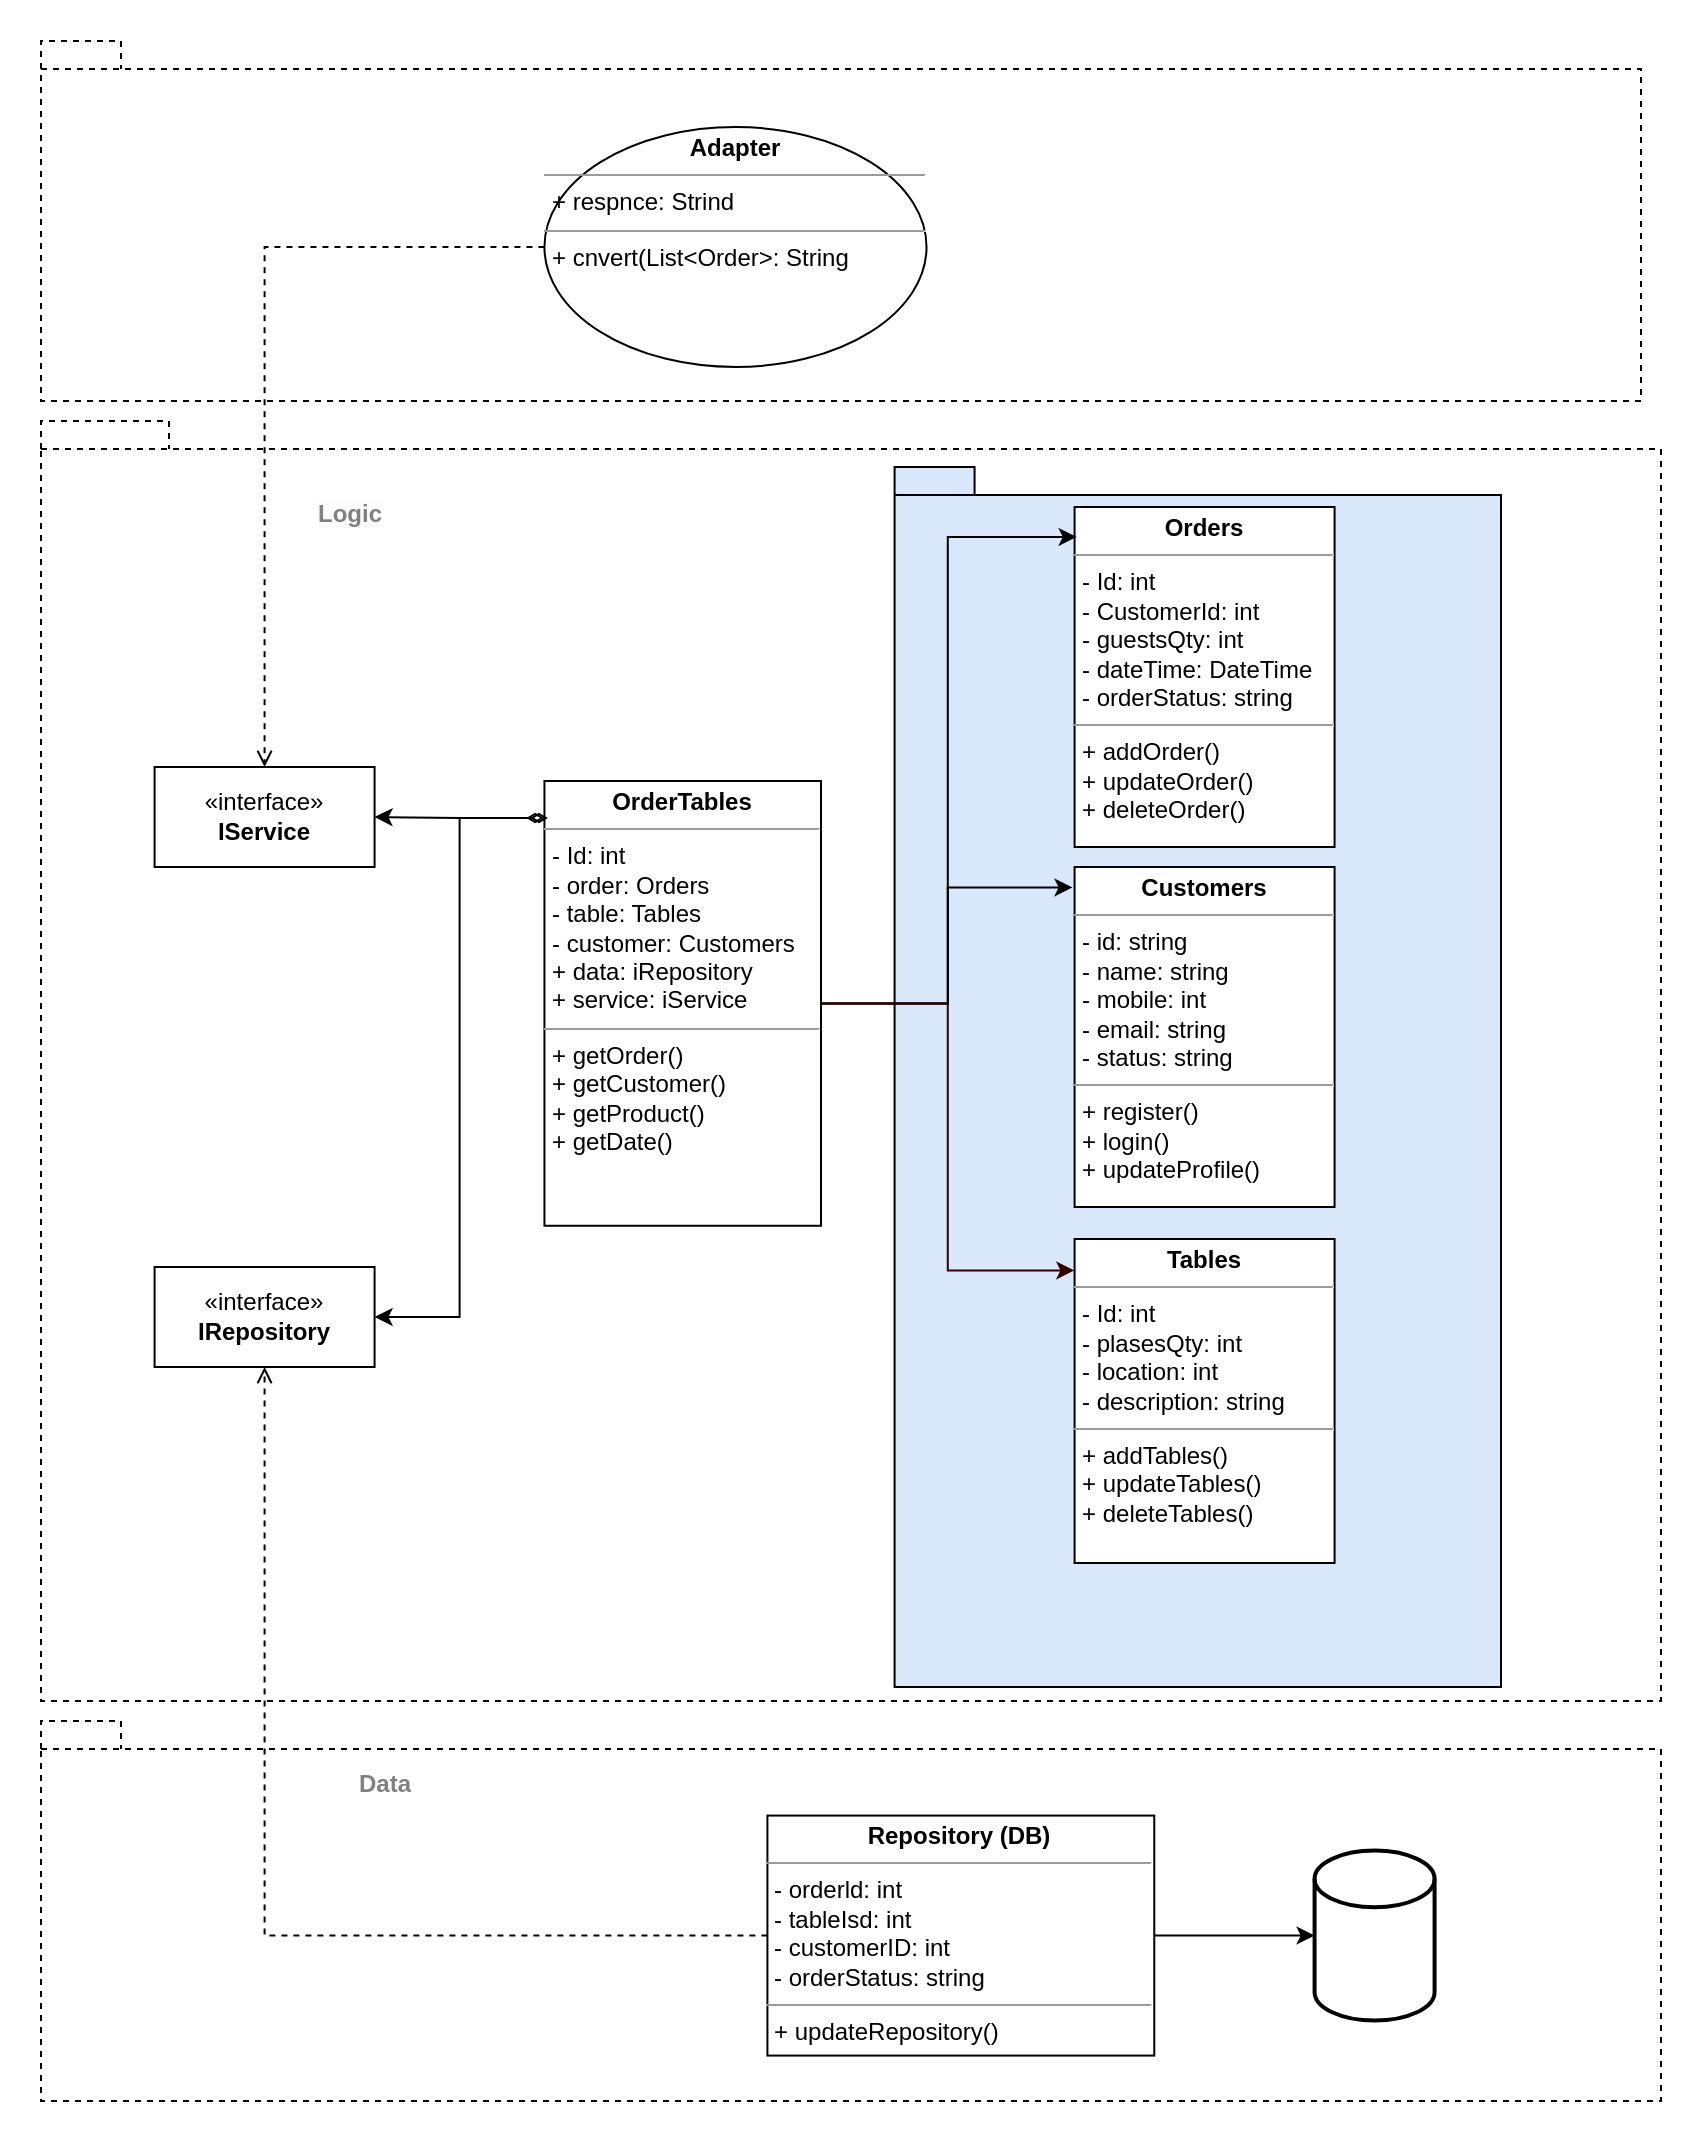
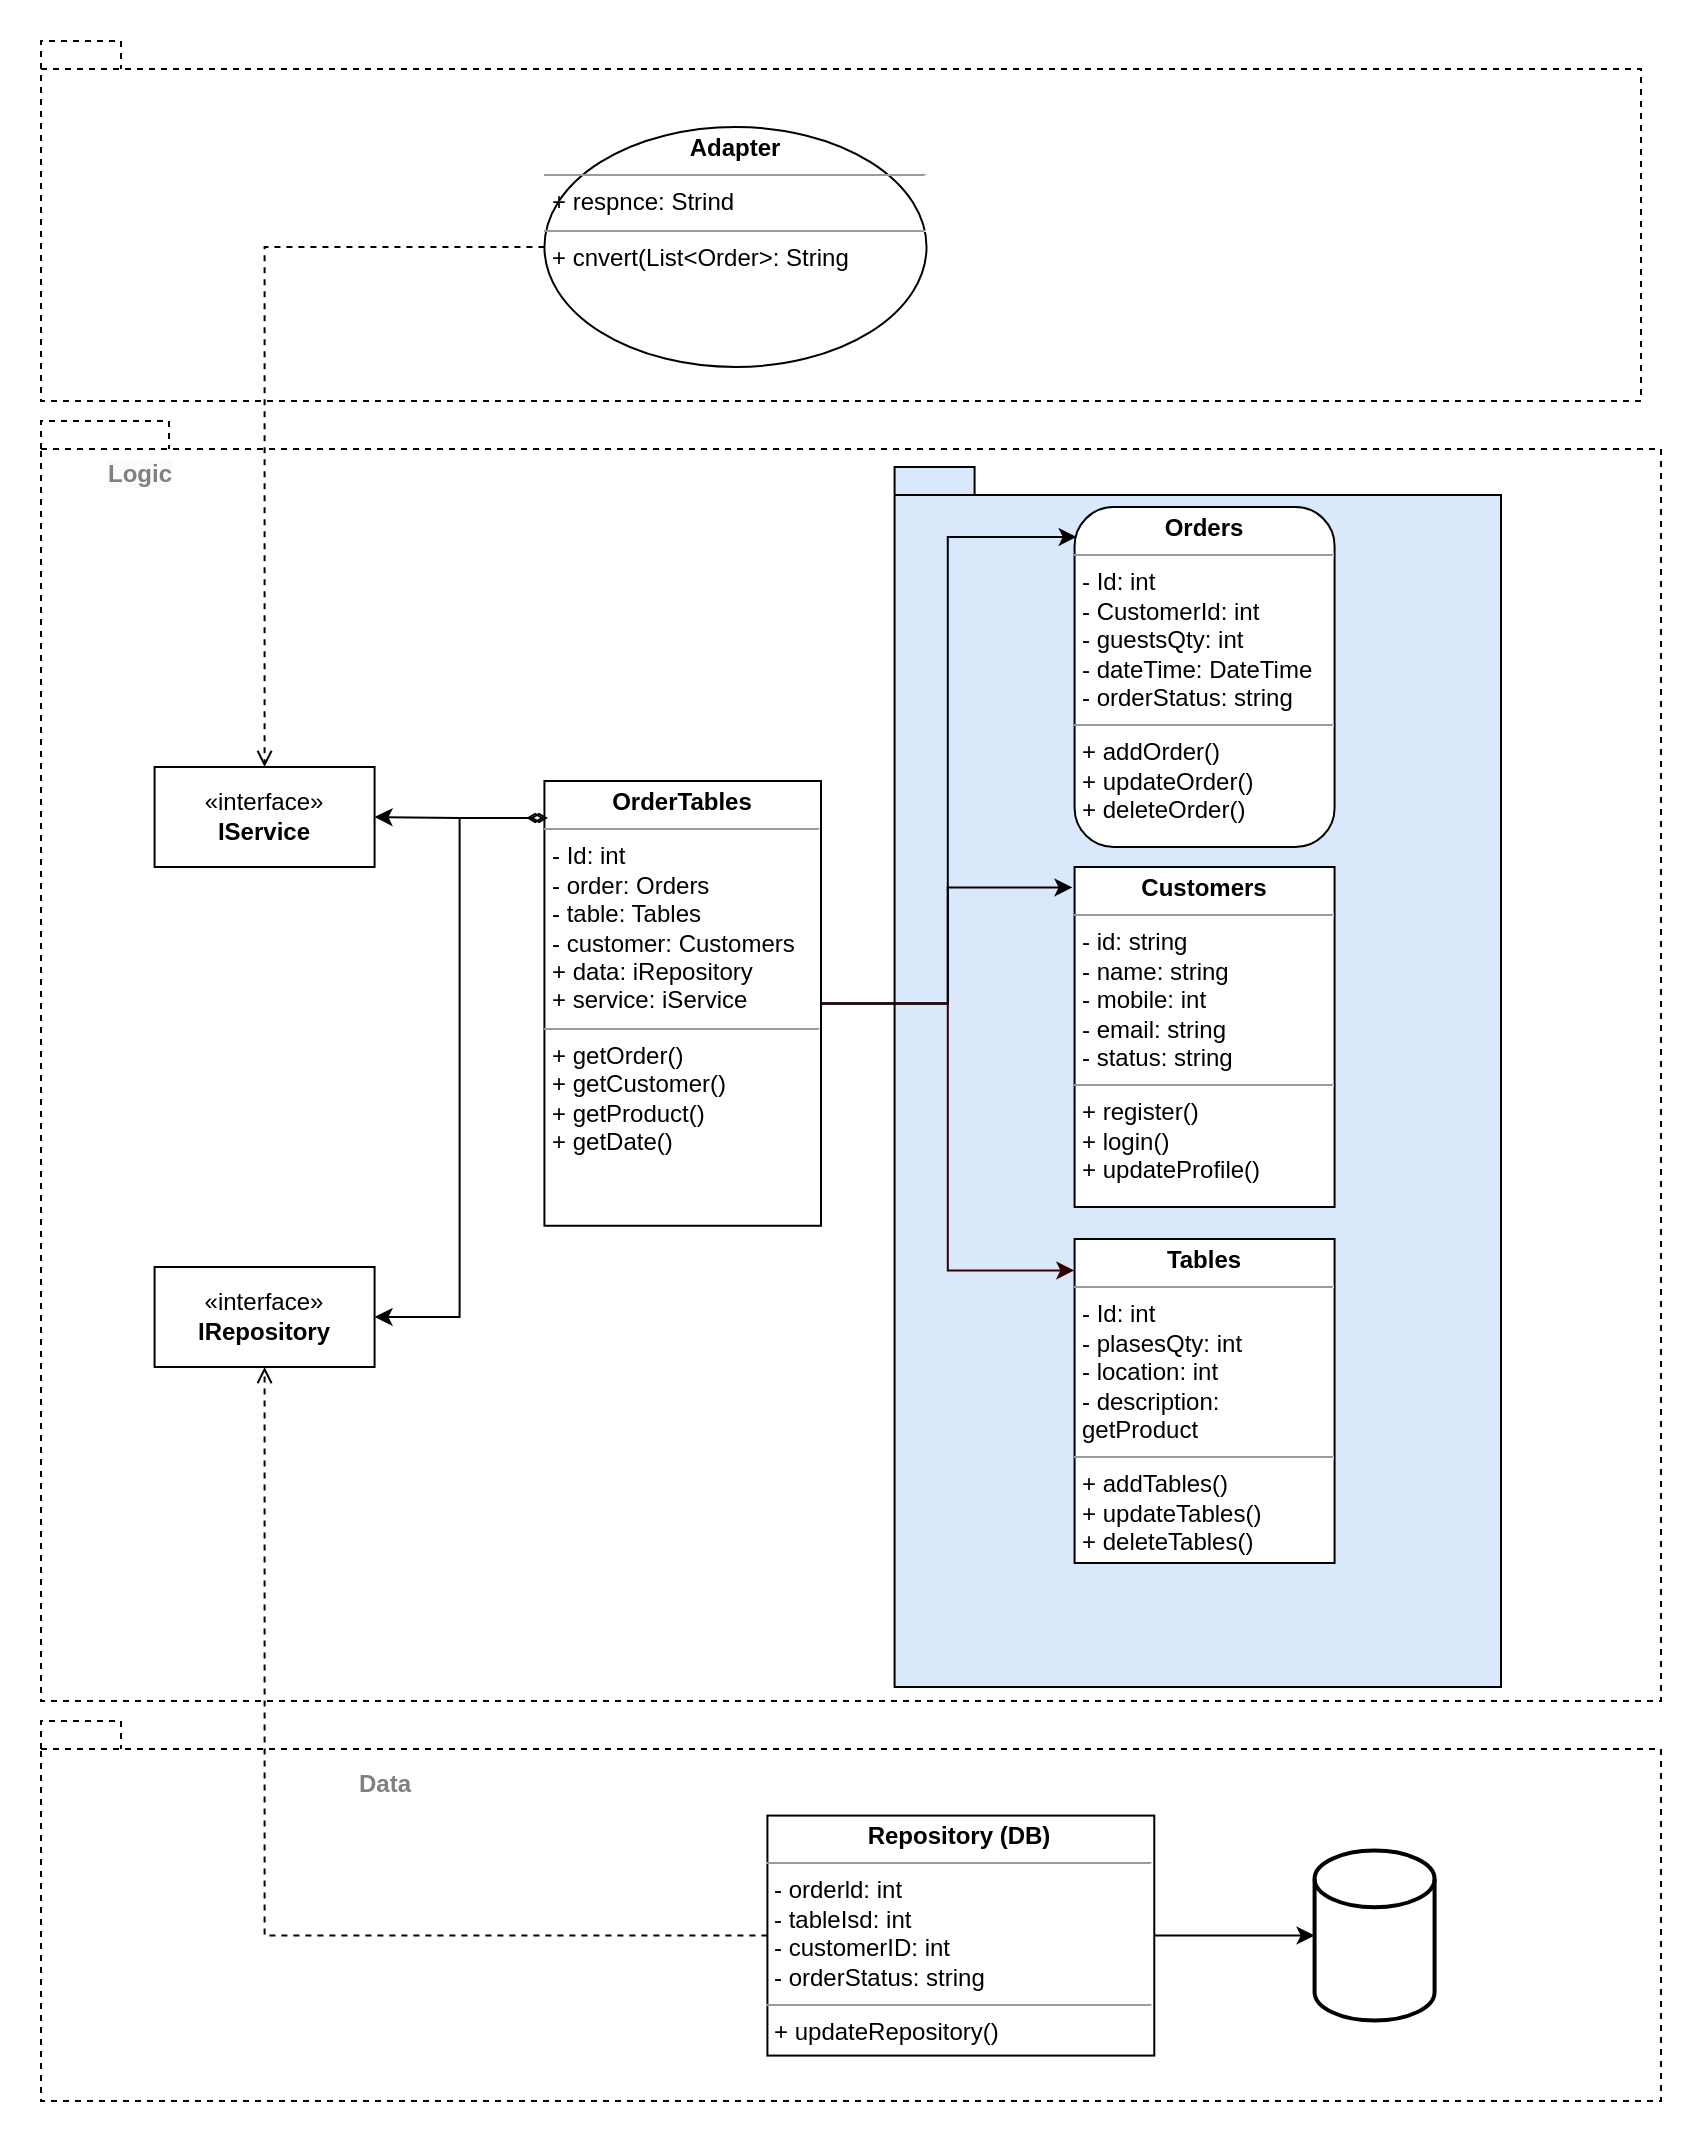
(425, 527) -> (215, 487)
(1205, 677) -> (1205, 677)
(1197, 1354) -> (1207, 1369)
